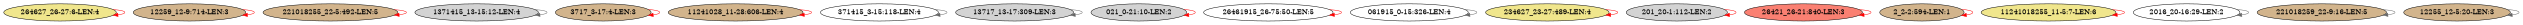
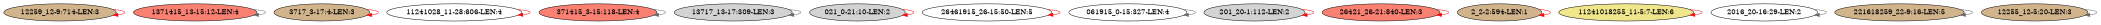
(60, 12) -> none
(330, 12) -> none
(477, 12) -> (195, 12)
(736, 12) -> (454, 12)
(879, 12) -> (598, 12)
(1268, 12) -> (987, 12)
(1409, 12) -> (1128, 12)
(1547, 12) -> none
(2322, 12) -> (1899, 12)
